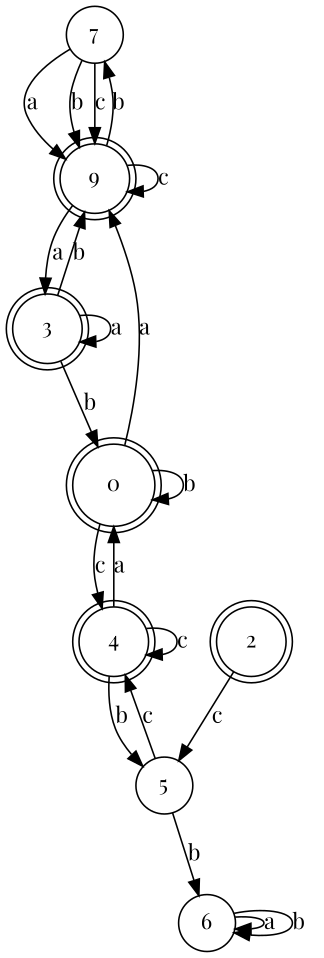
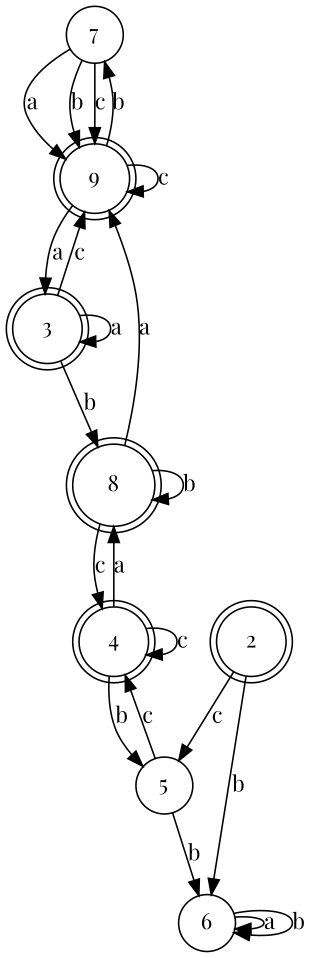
(80, 254) -> (80, 254)
(114, 485) -> (114, 485)
none -> (230, 778)
